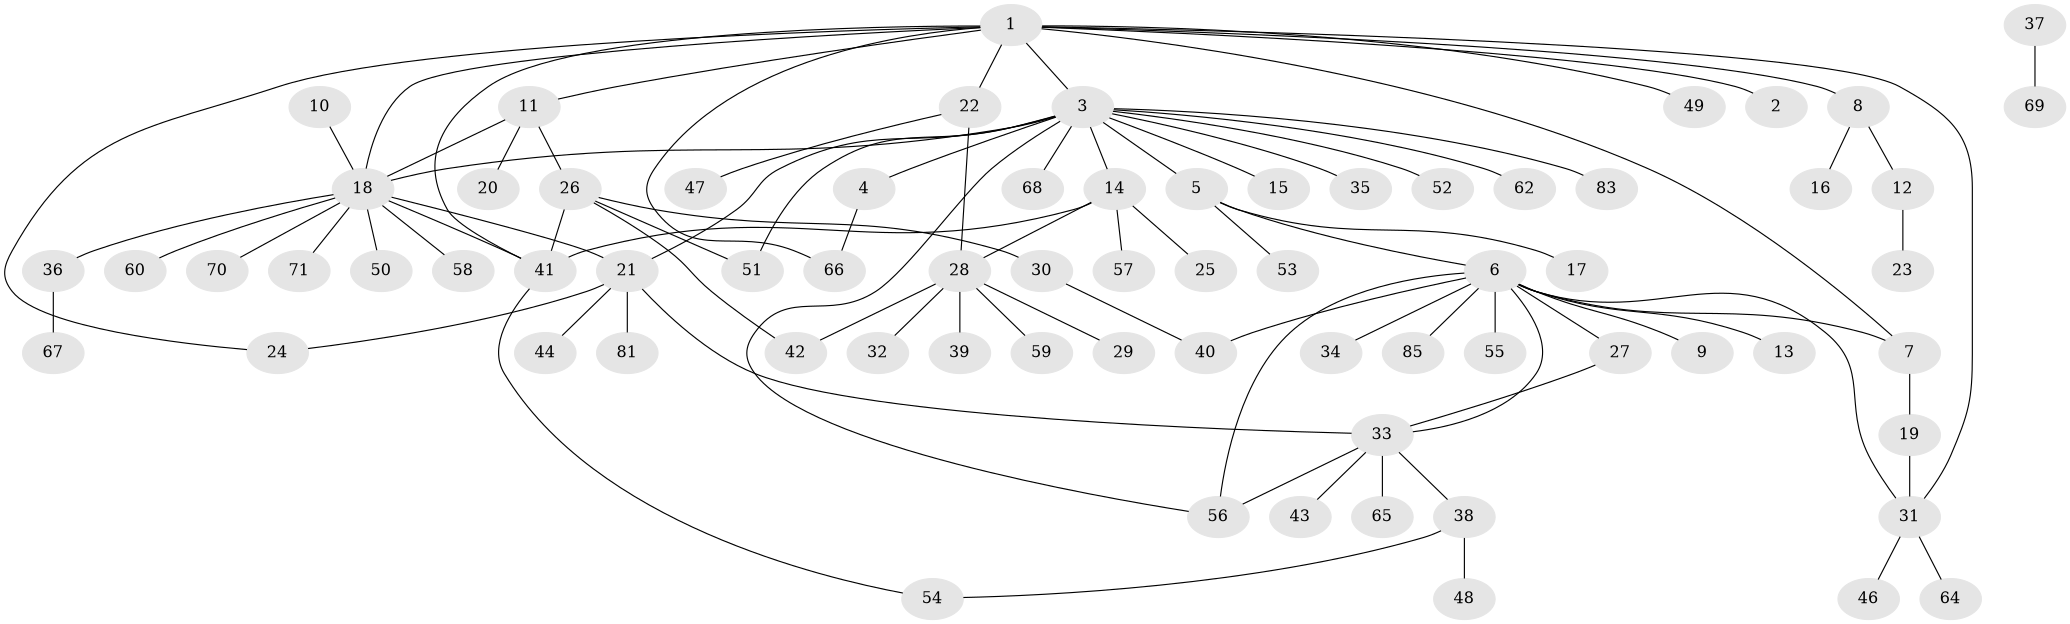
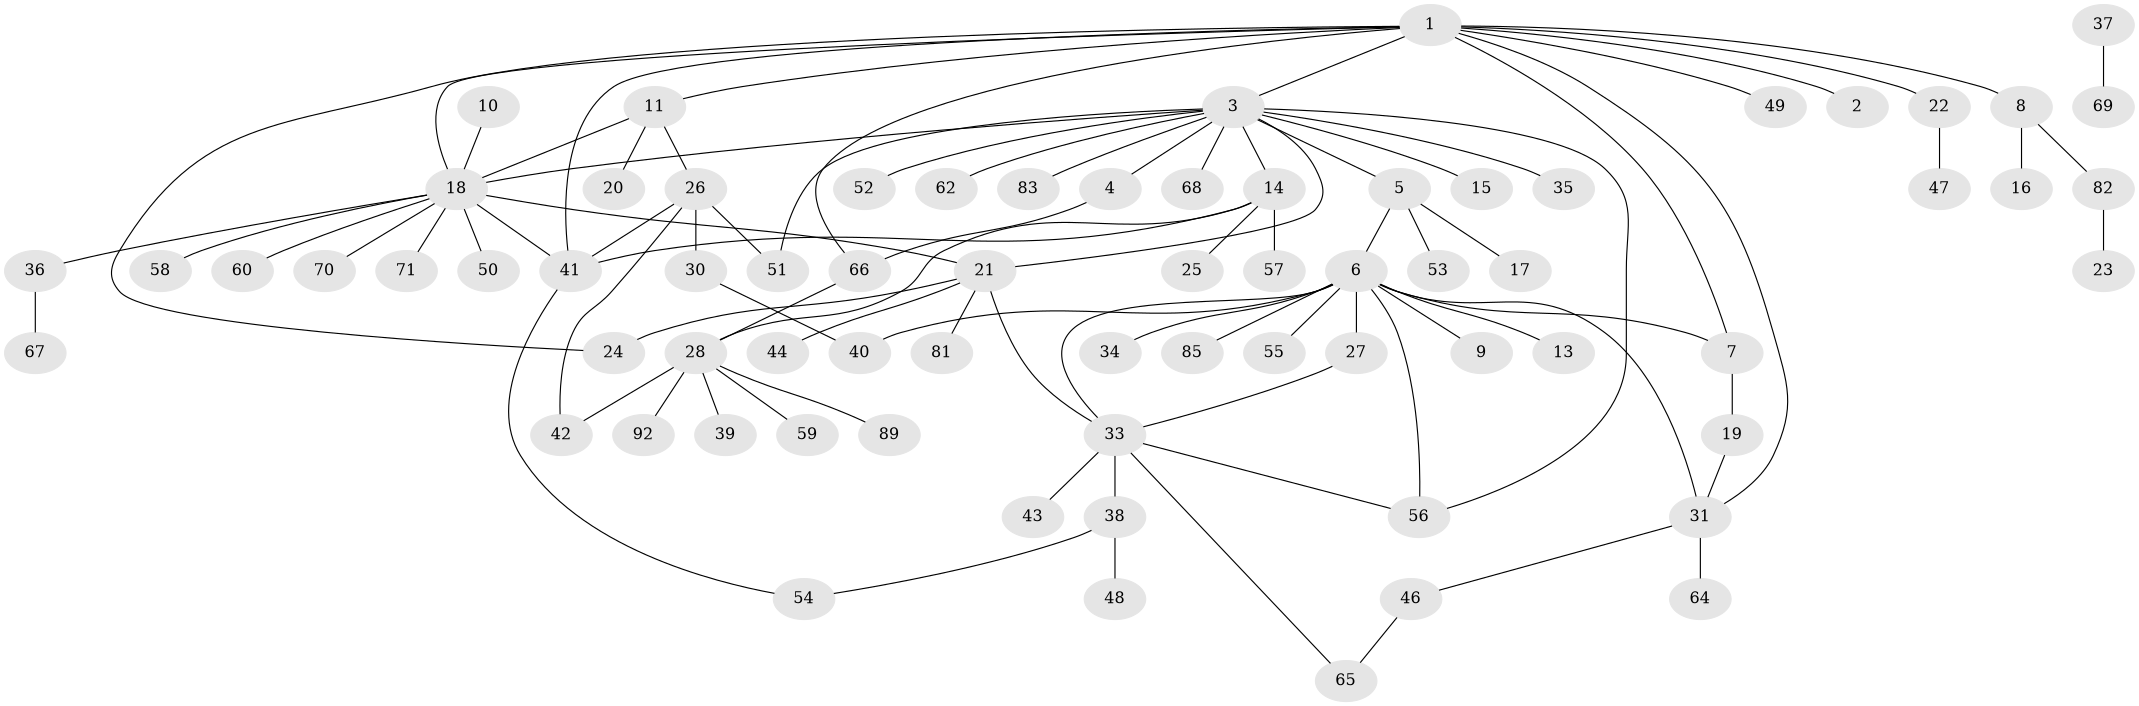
(965, 183) -> (769, 316)
(1903, 189) -> (2104, 189)
(878, 353) -> (643, 435)
(1124, 353) -> (889, 435)
none -> (1379, 640)
